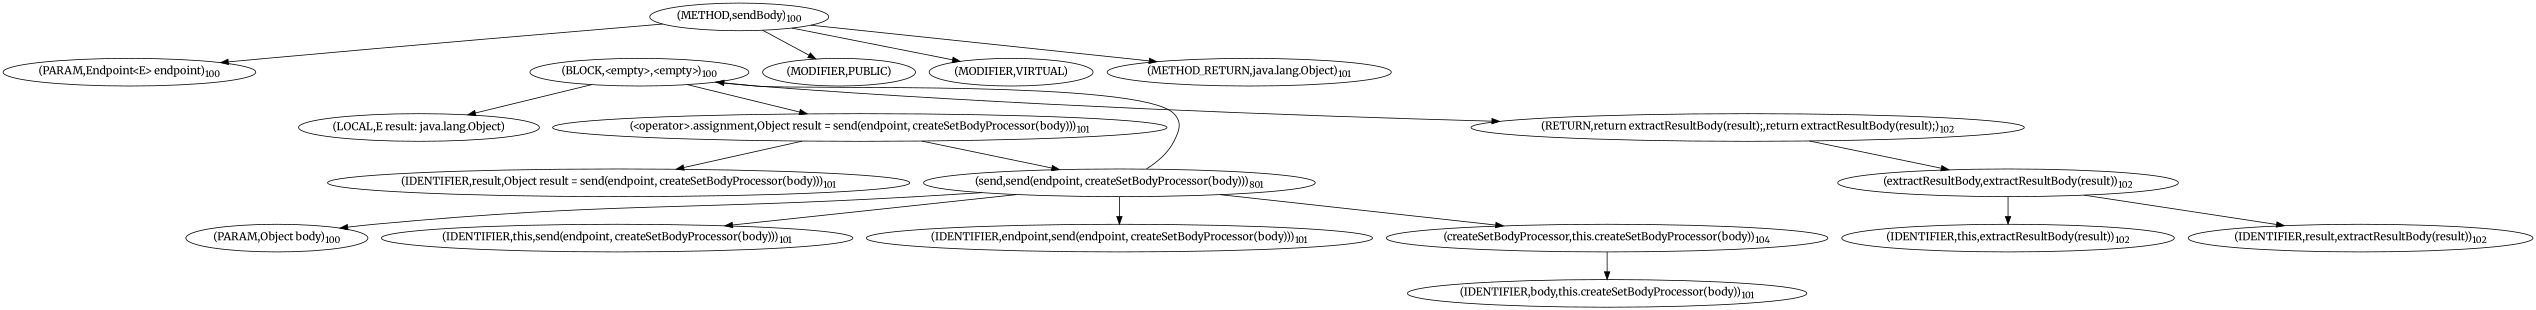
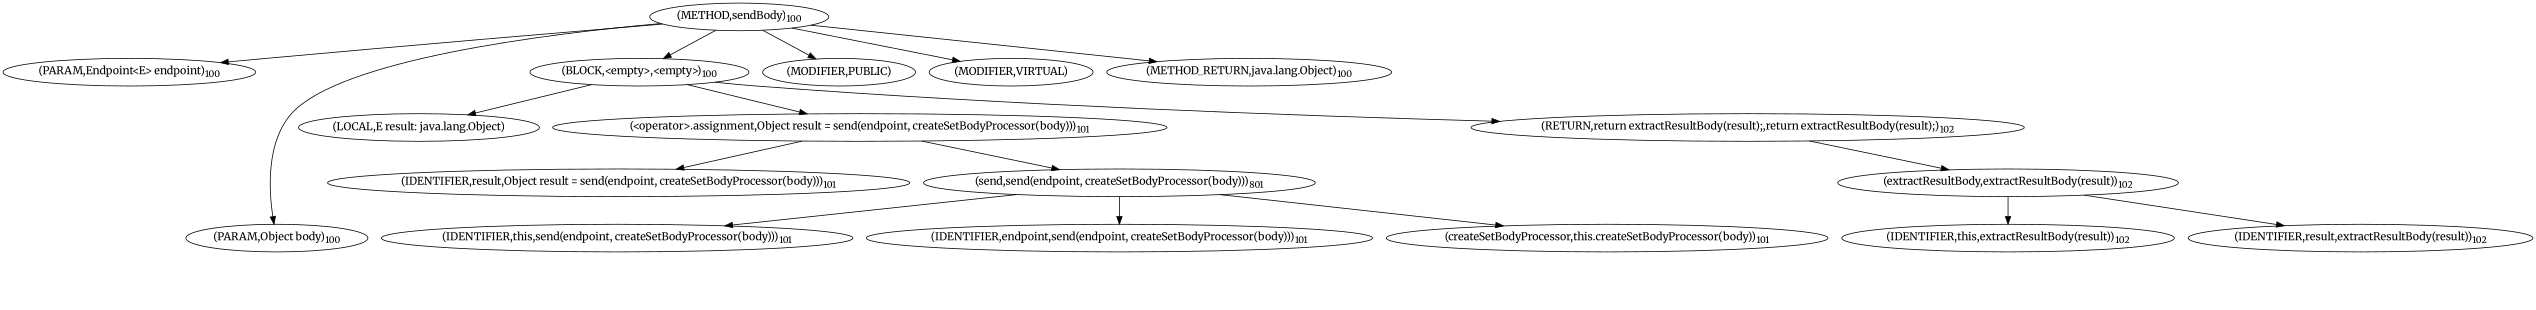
(1345, 71) -> (1345, 71)
(985, 89) -> (693, 43)
(665, 207) -> (417, 60)
(1763, 237) -> (1763, 237)
(1607, 293) -> none
